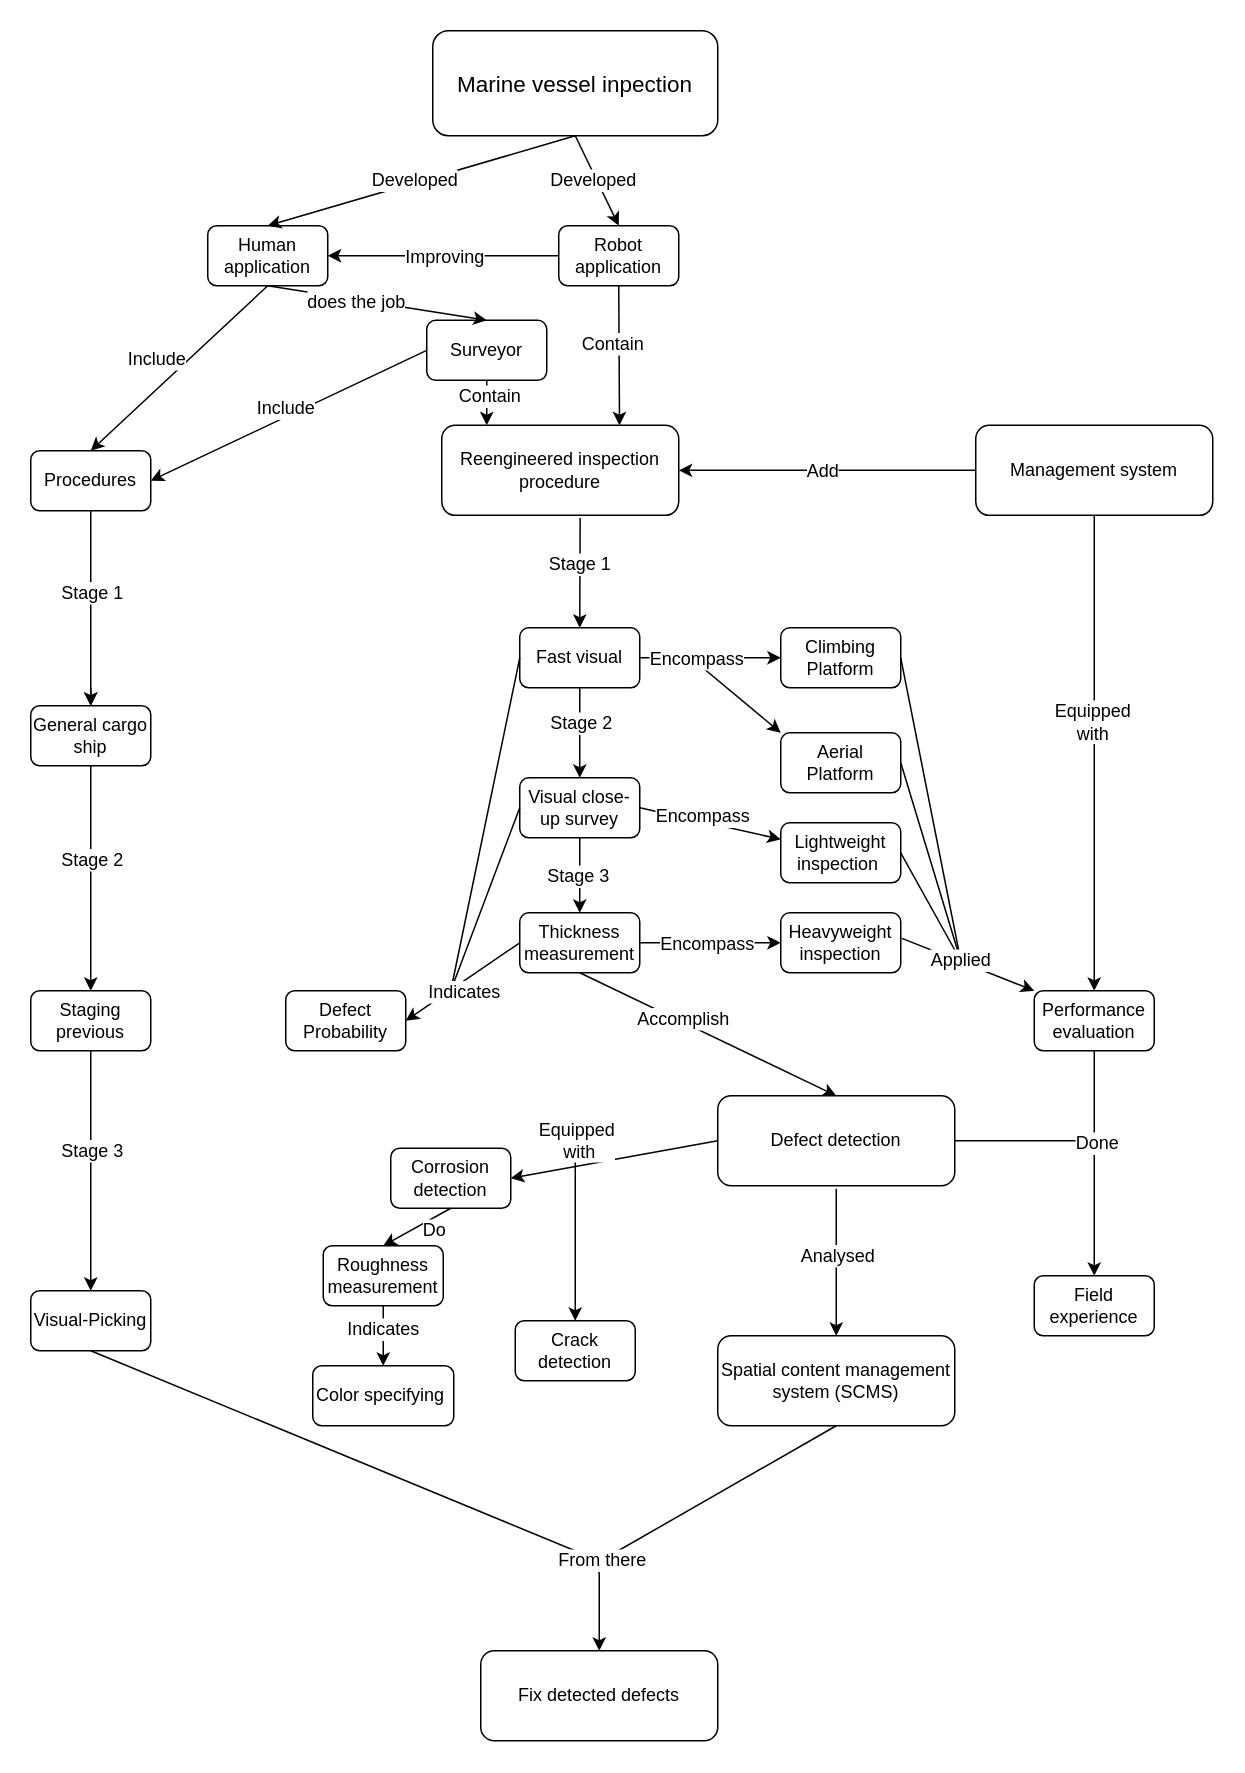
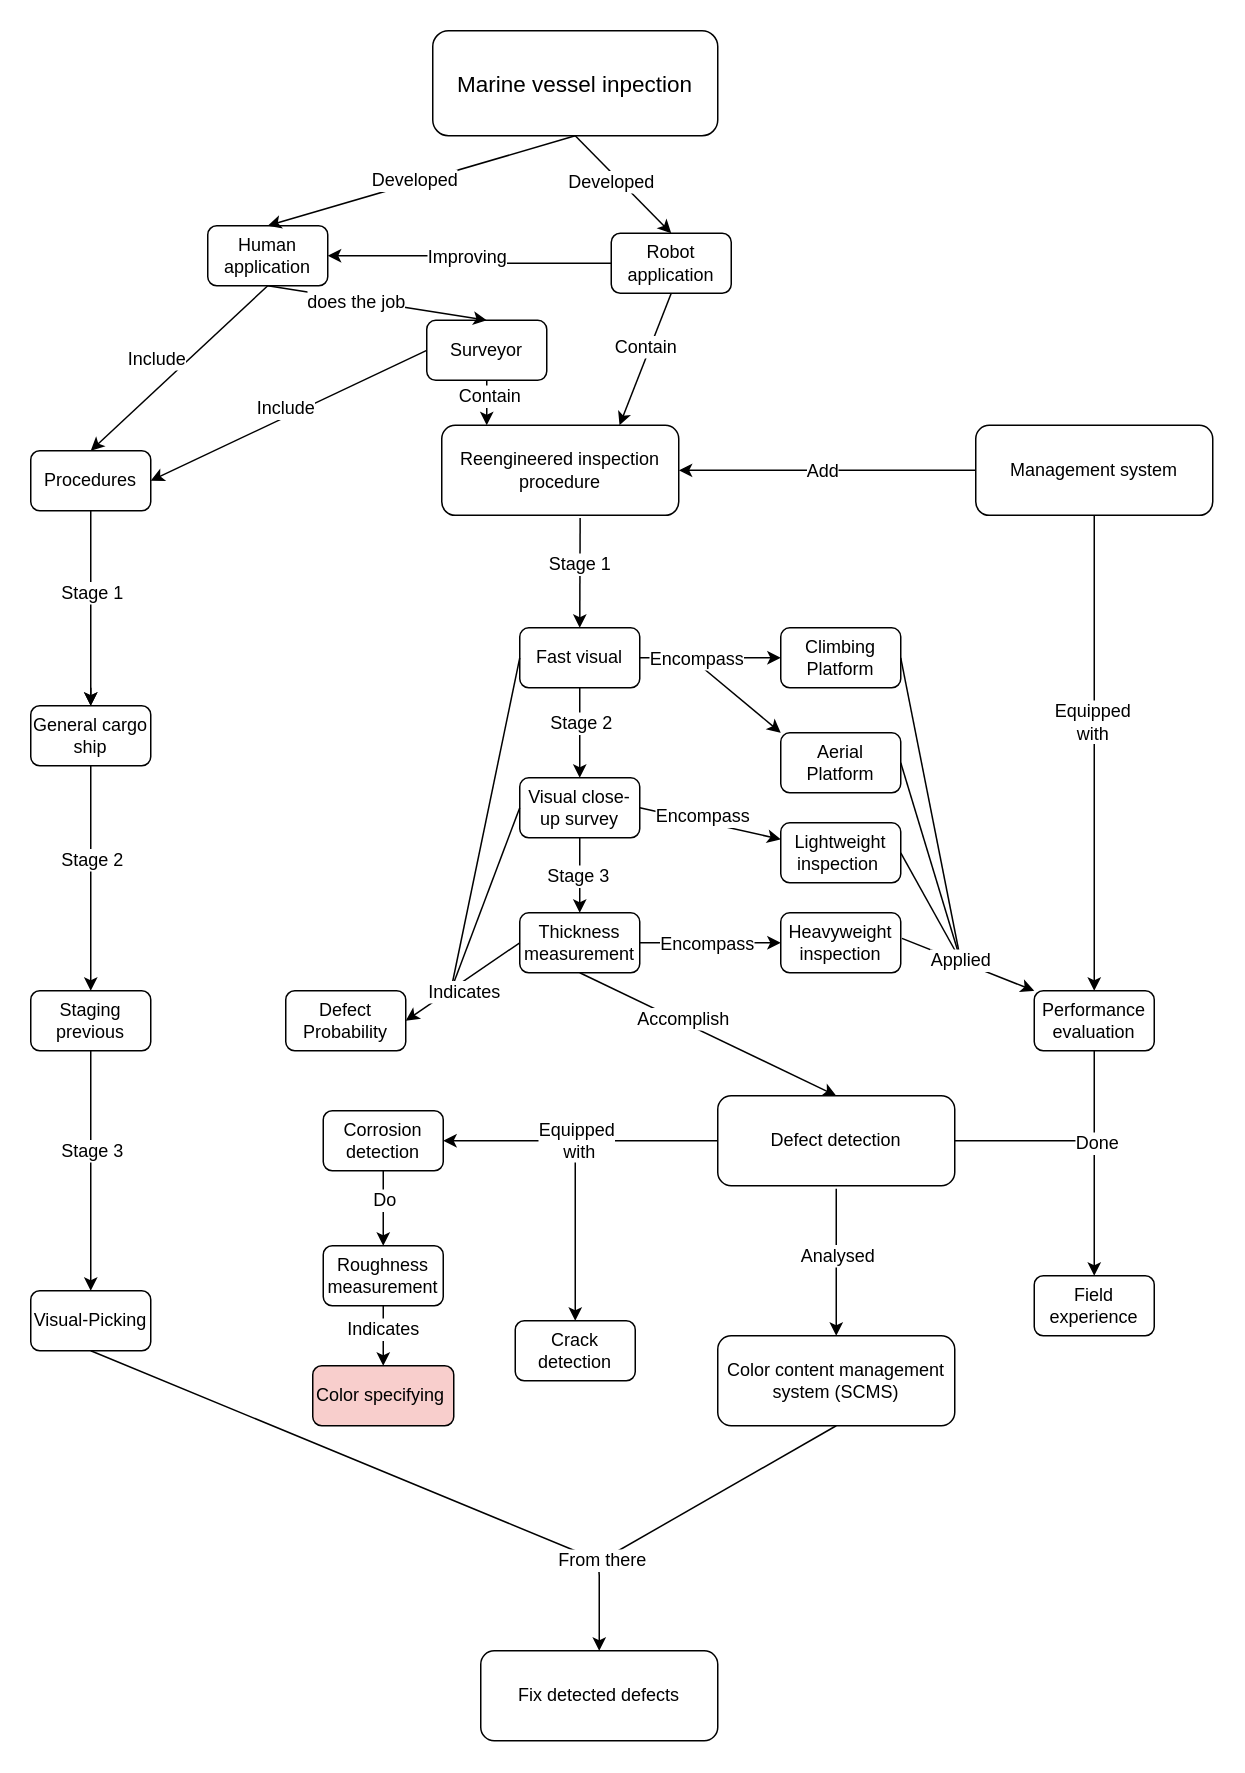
(619, 256) -> (671, 263)
(451, 1178) -> (383, 1141)
(836, 1381) -> (836, 1381)
(383, 1396) -> (383, 1396)
